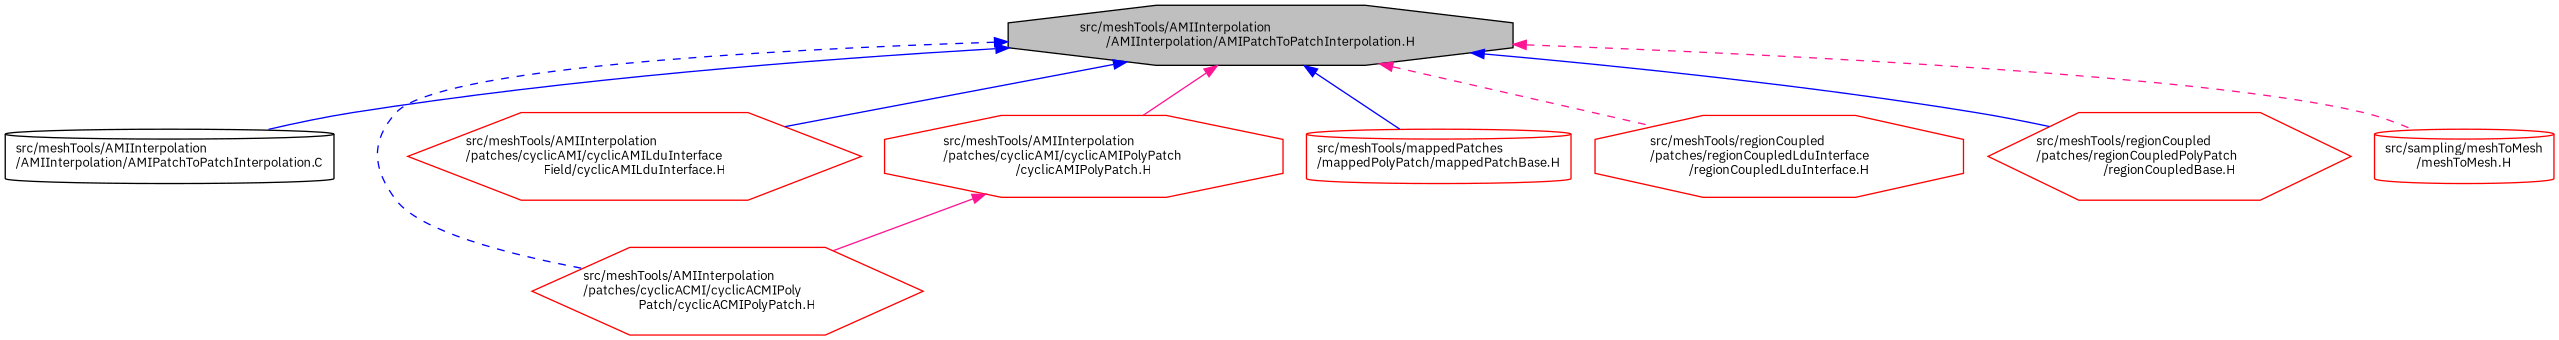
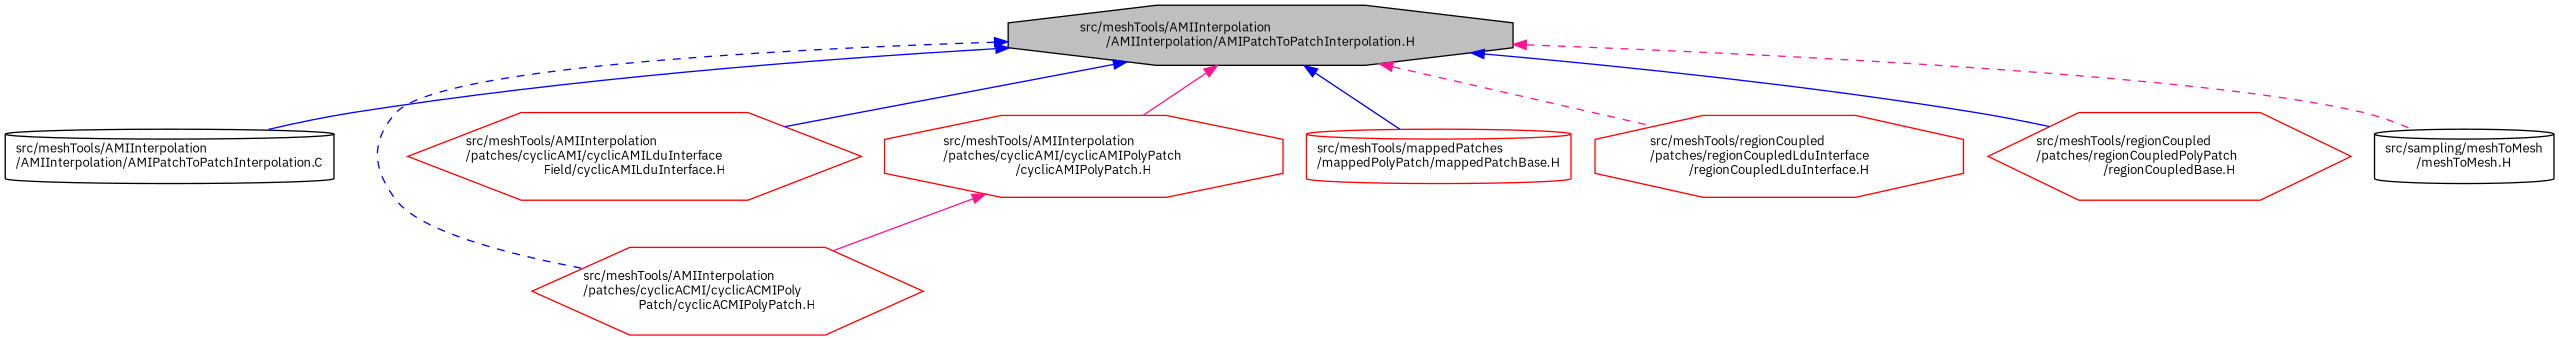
(2464, 156) -> (2464, 156)
